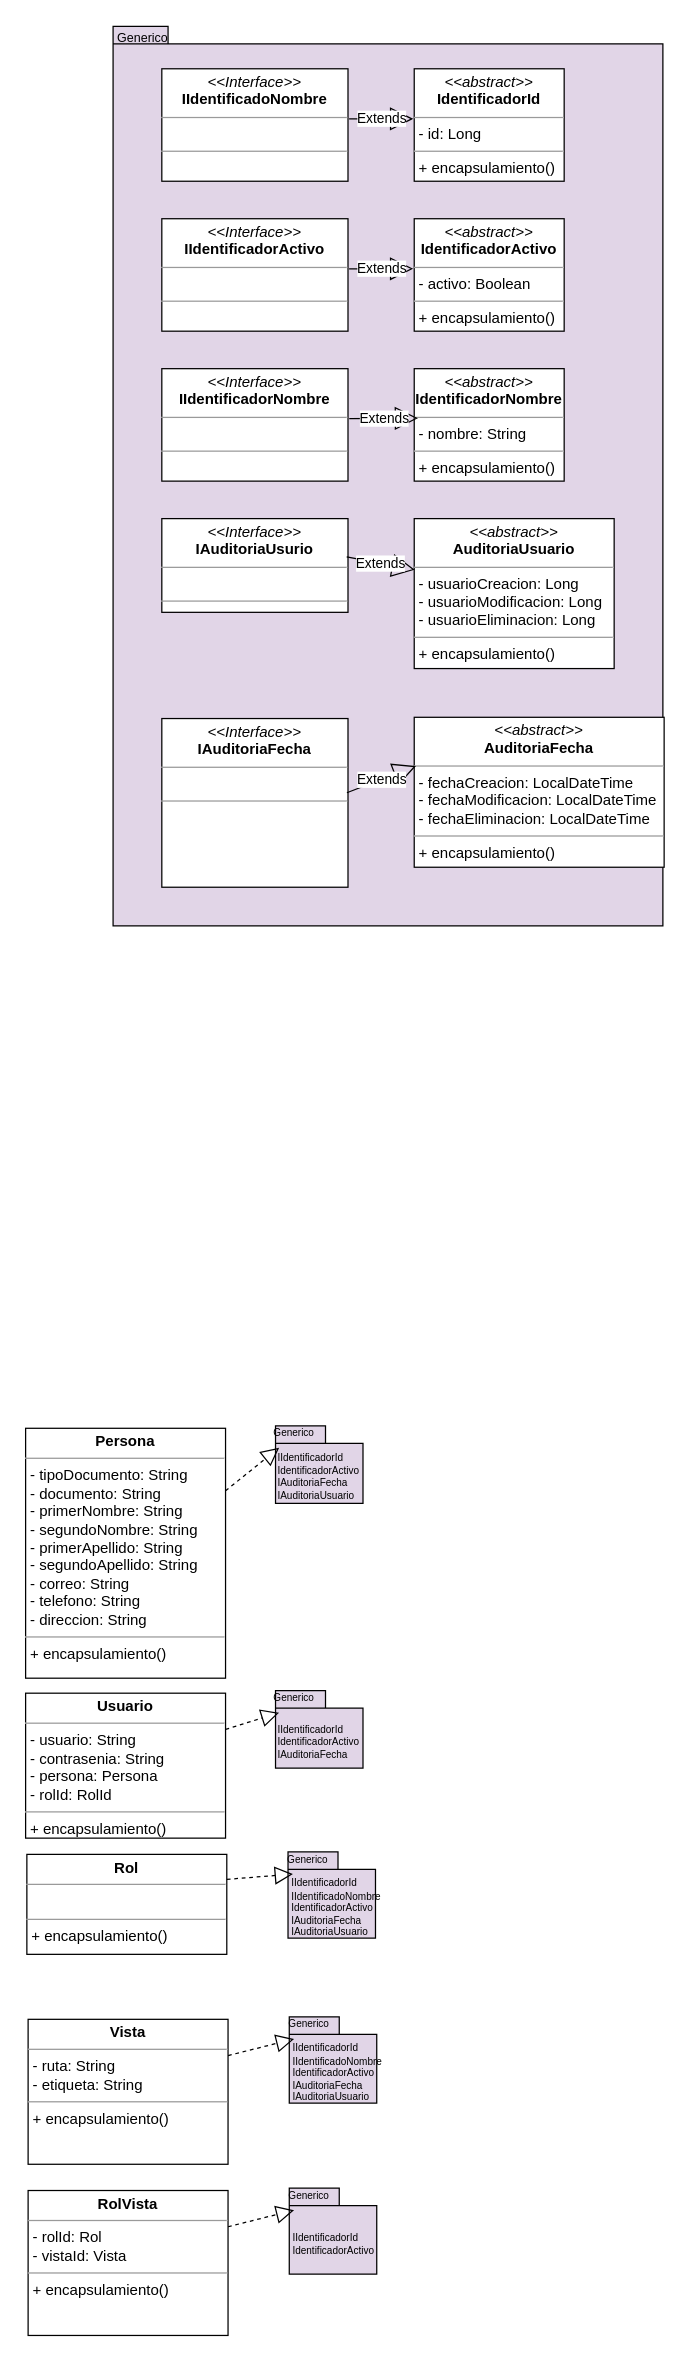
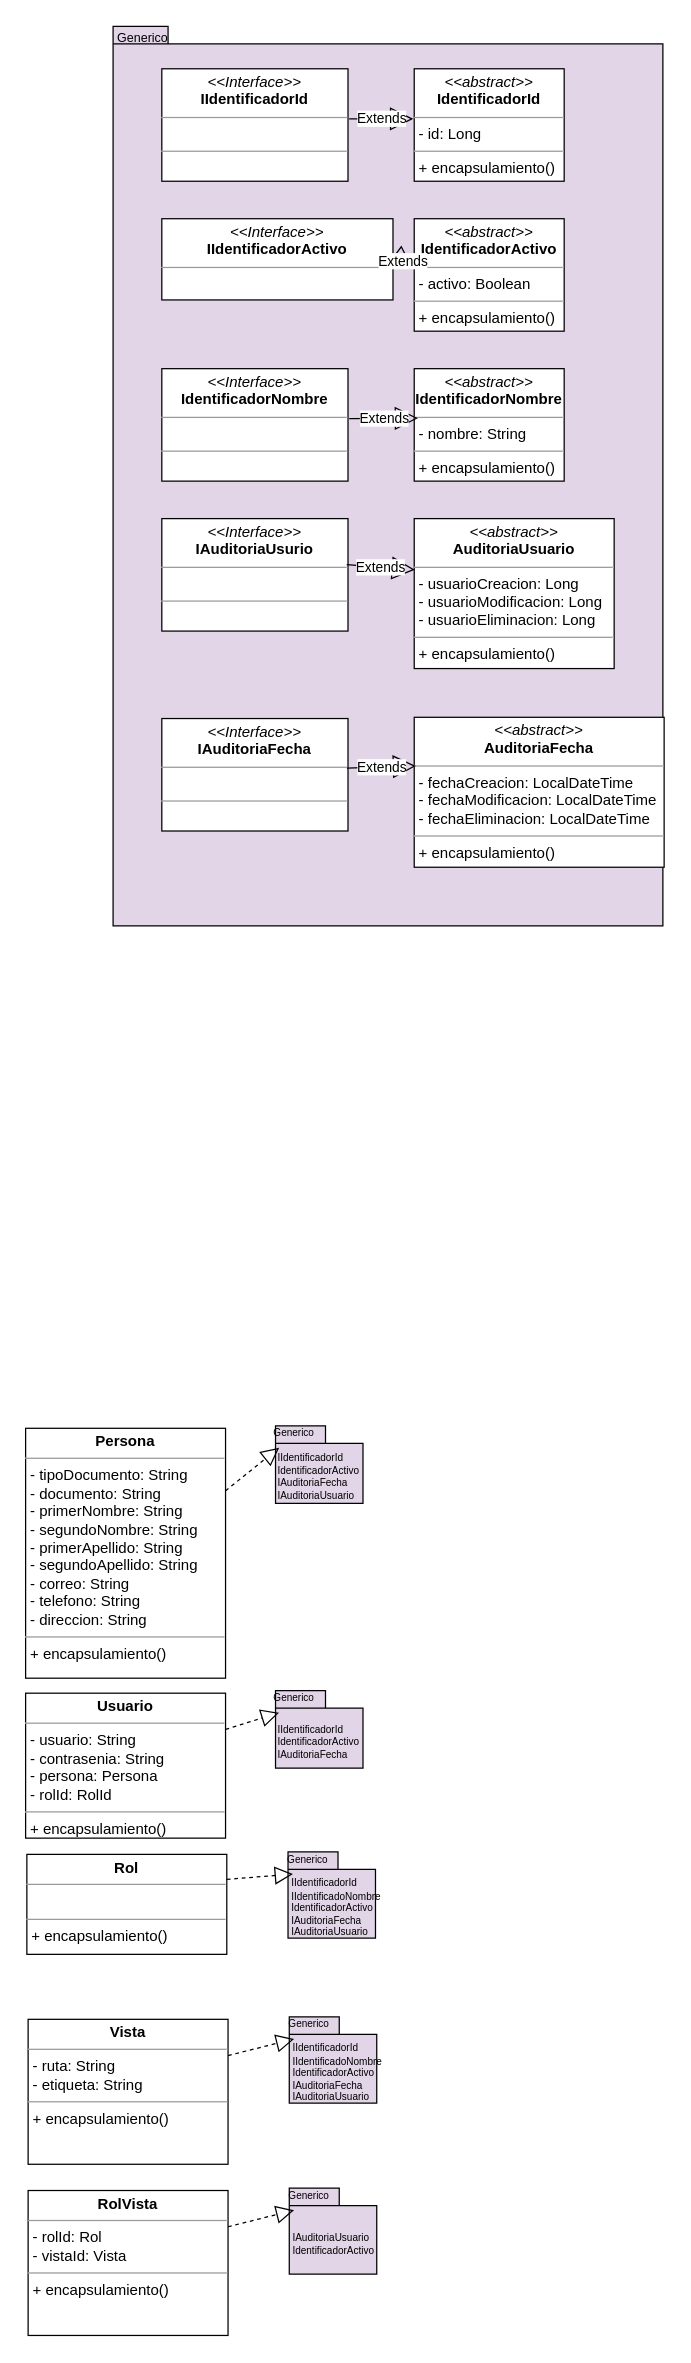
(238, 86) -> (225, 86)
(255, 274) -> (278, 259)
(242, 386) -> (238, 386)
(255, 565) -> (255, 574)
(255, 803) -> (255, 774)
(336, 2242) -> (336, 2242)
